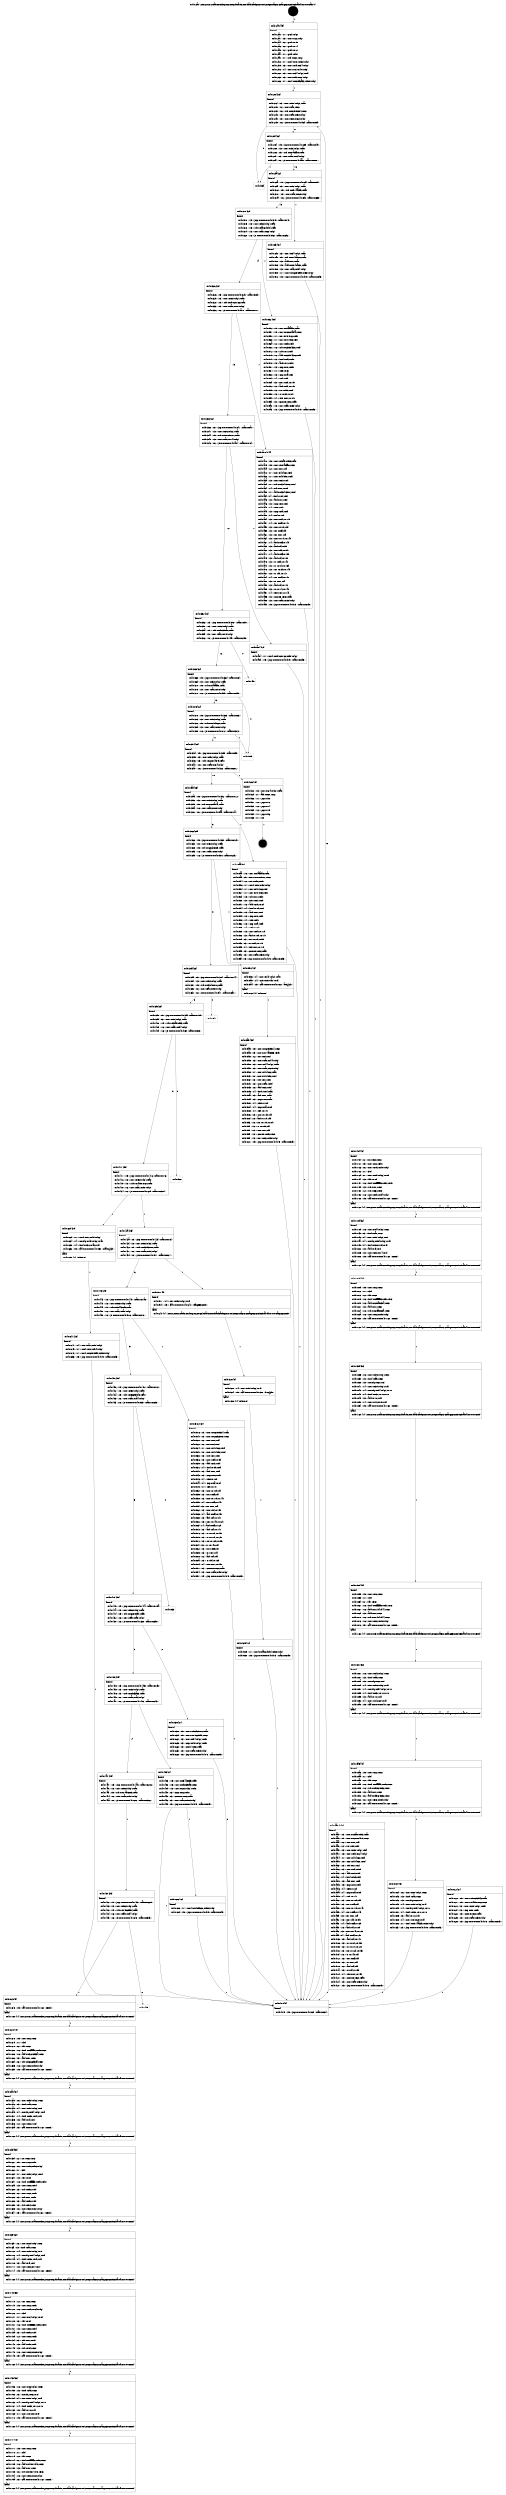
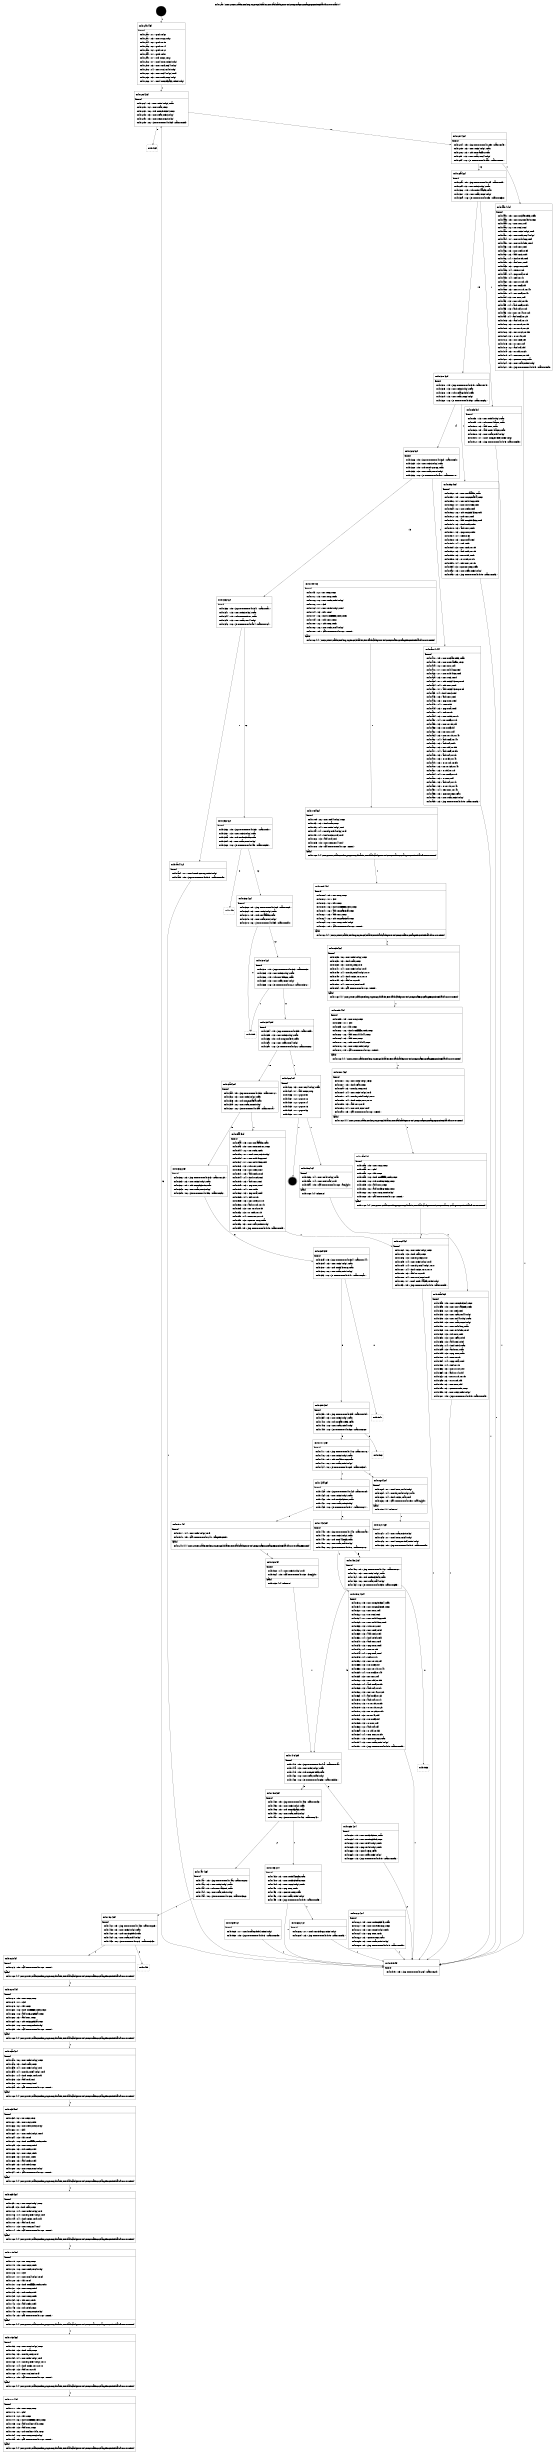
(265, 172) -> (513, 182)
(221, 917) -> (314, 1141)
(299, 1472) -> (339, 1237)
(256, 1522) -> (302, 1669)
(94, 1768) -> none
